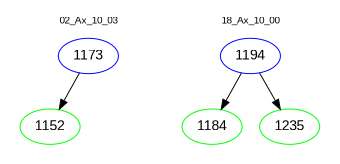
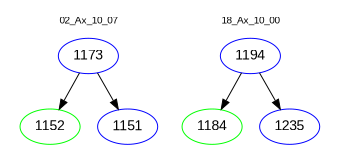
(89, 21) -> (89, 21)
none -> (128, 127)
(290, 127) -> (290, 127)
